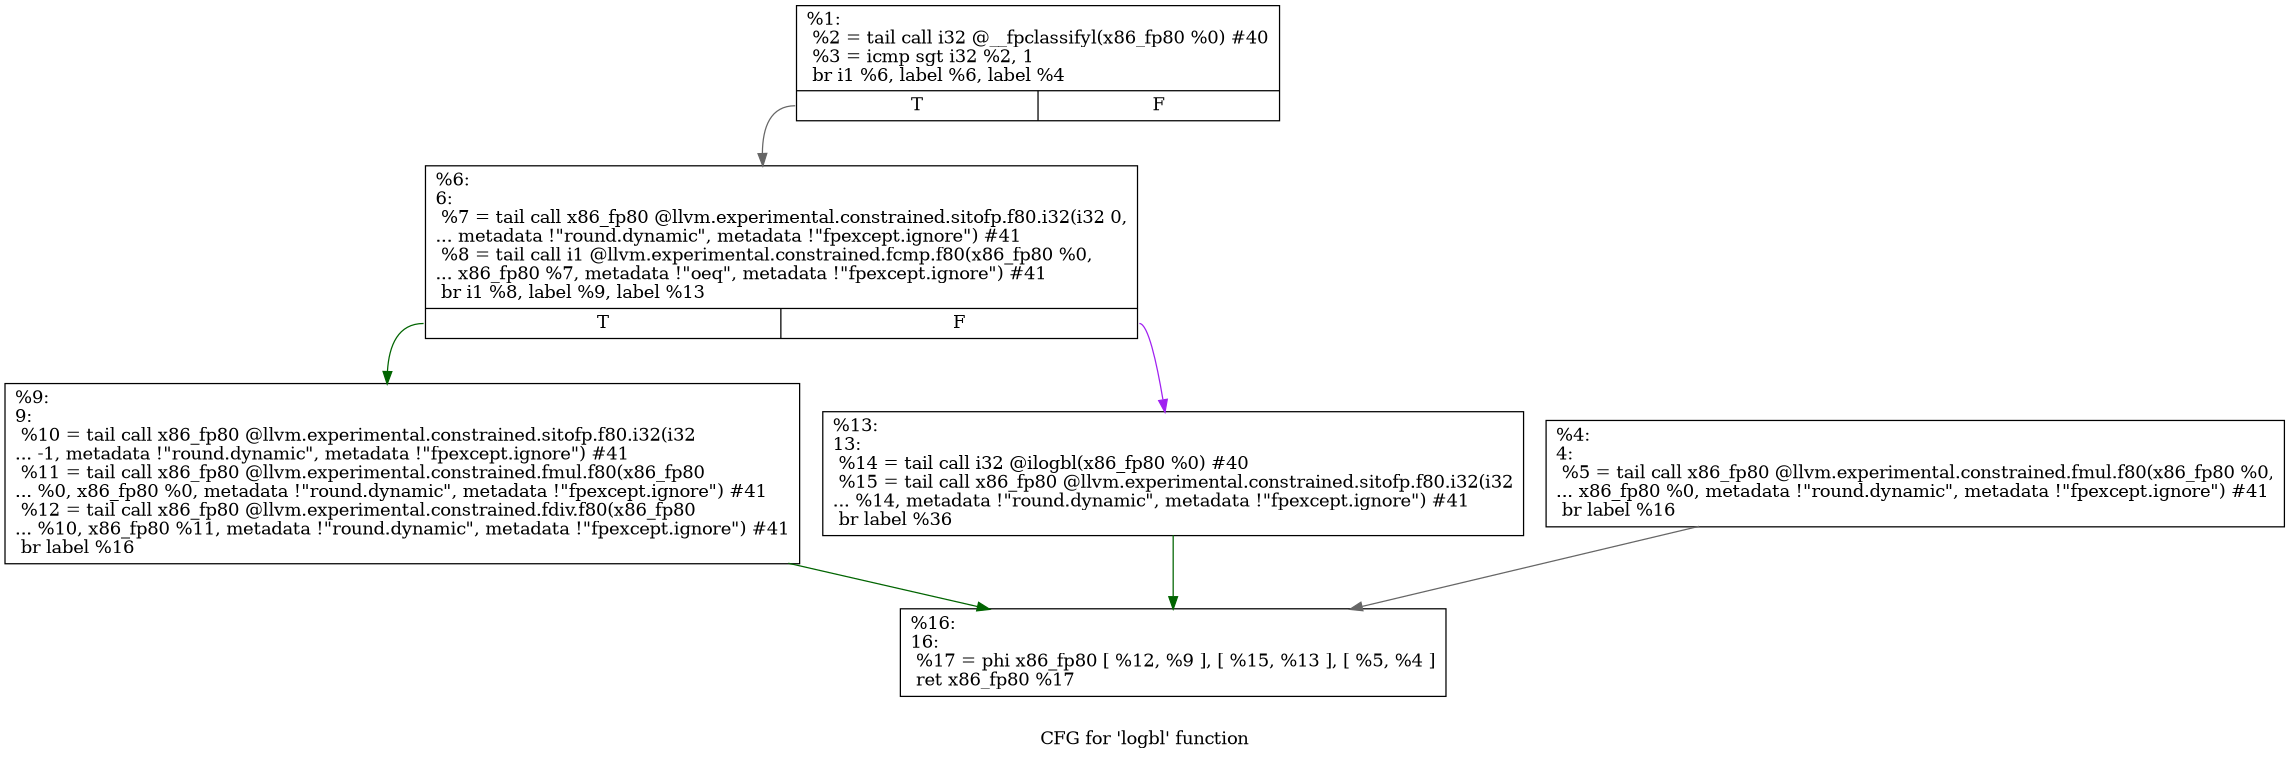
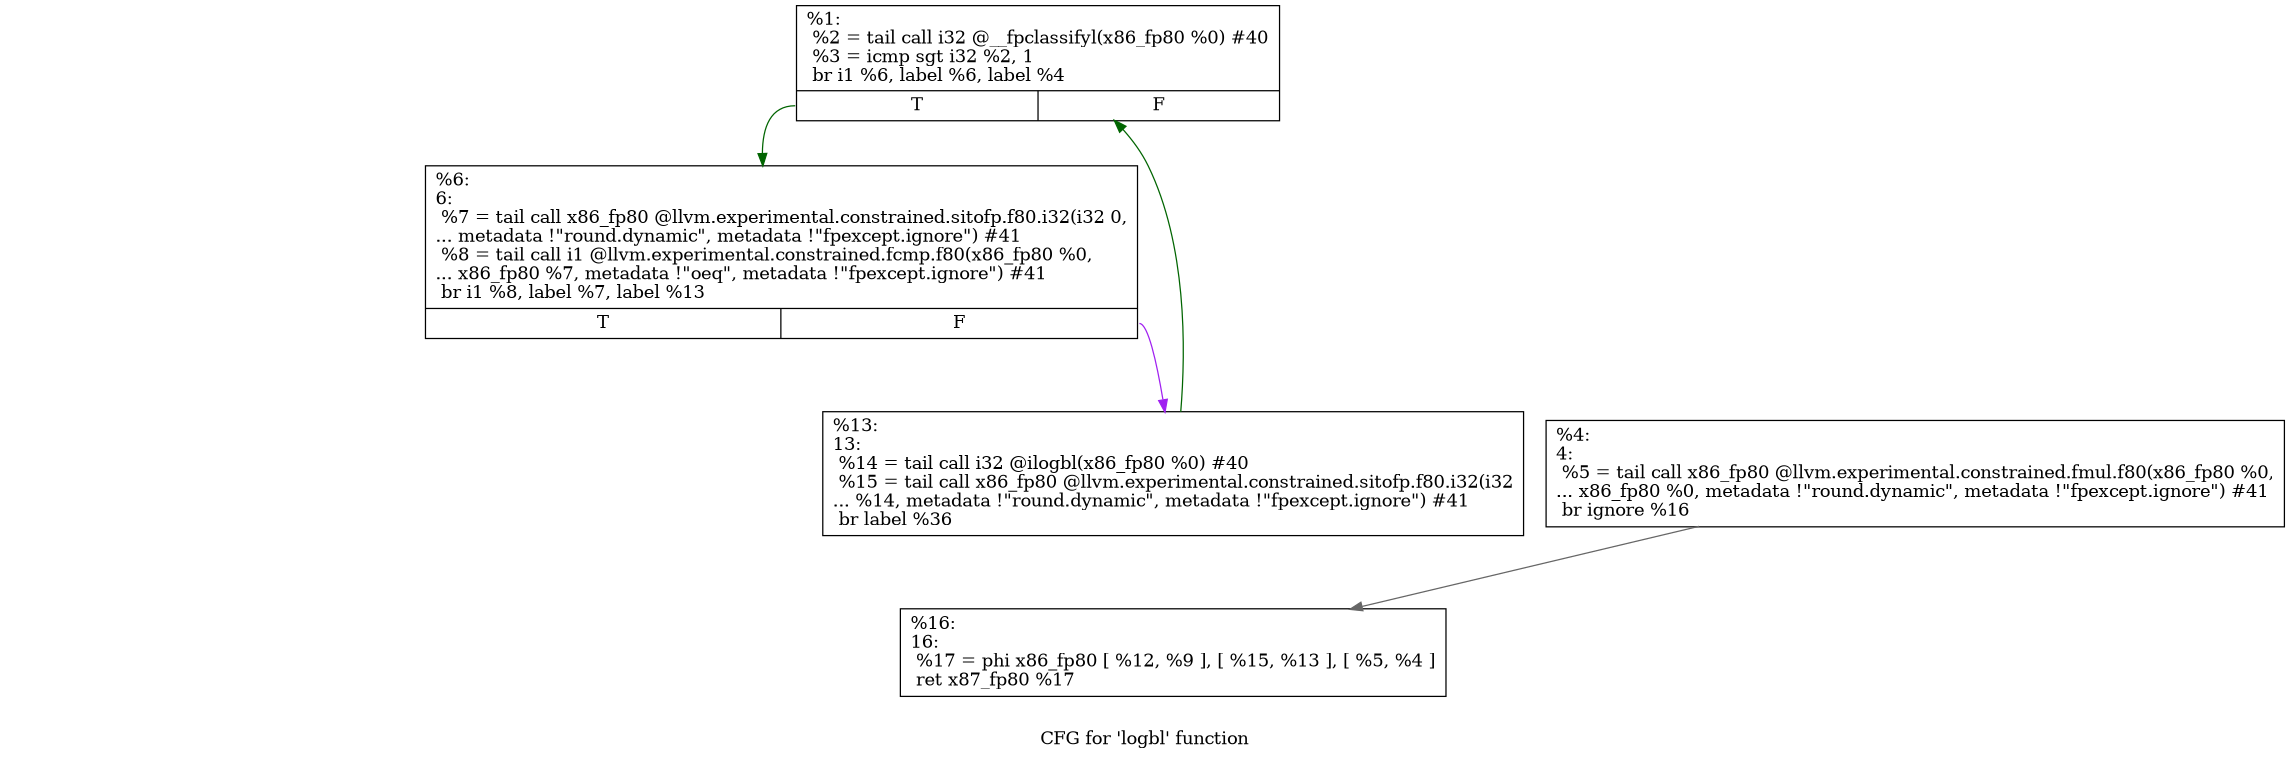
(769, 122) -> (769, 122)
(571, 293) -> (571, 293)
(402, 474) -> none
(1616, 511) -> (1623, 511)
(1173, 566) -> (1177, 265)
(993, 680) -> (993, 680)
